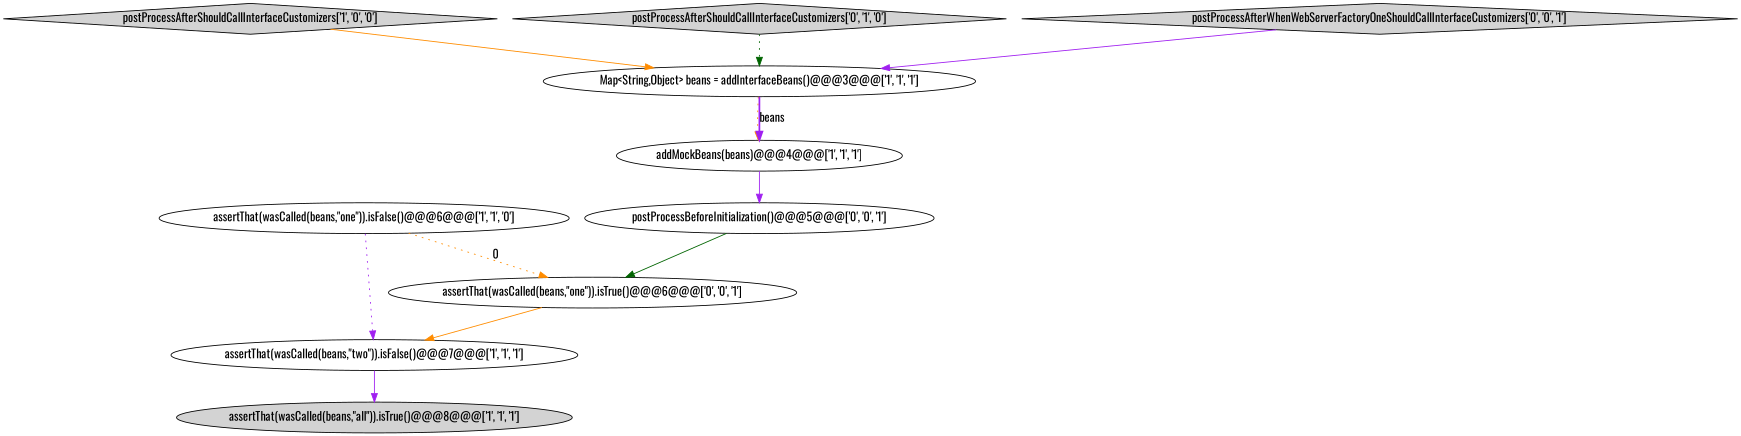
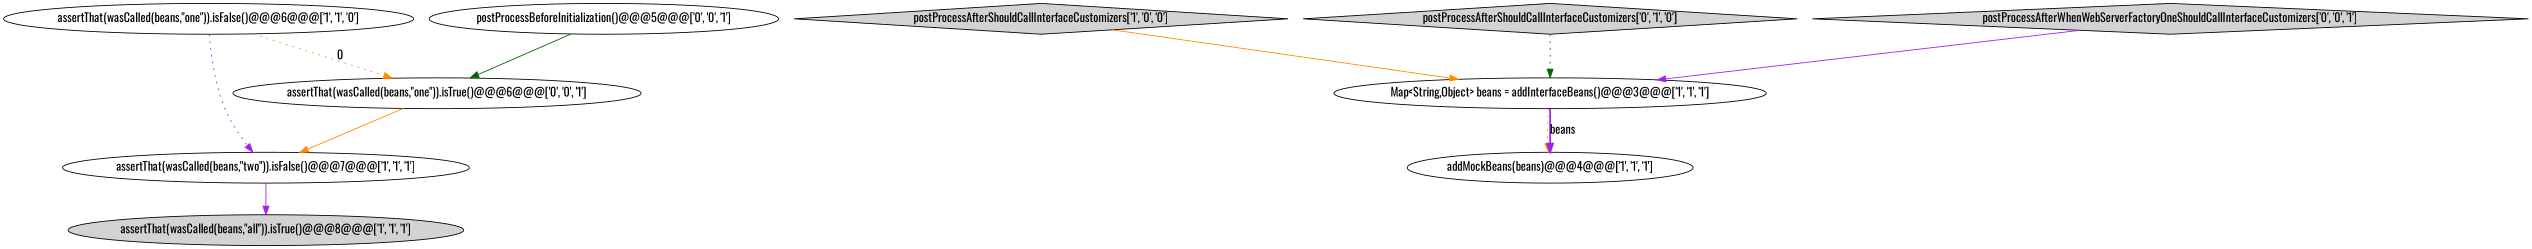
(759, 183) -> none
